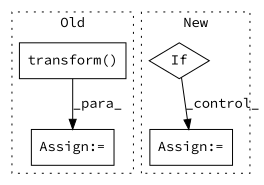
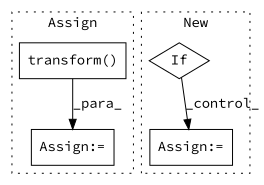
(73, 23) -> (73, 23)
